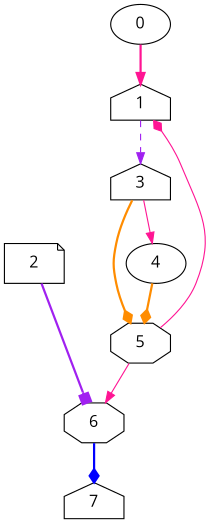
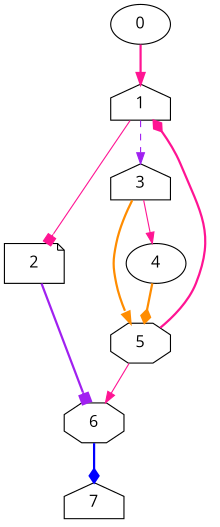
none -> (92, 177)
(205, 232) -> (205, 232)
(114, 255) -> (114, 255)
